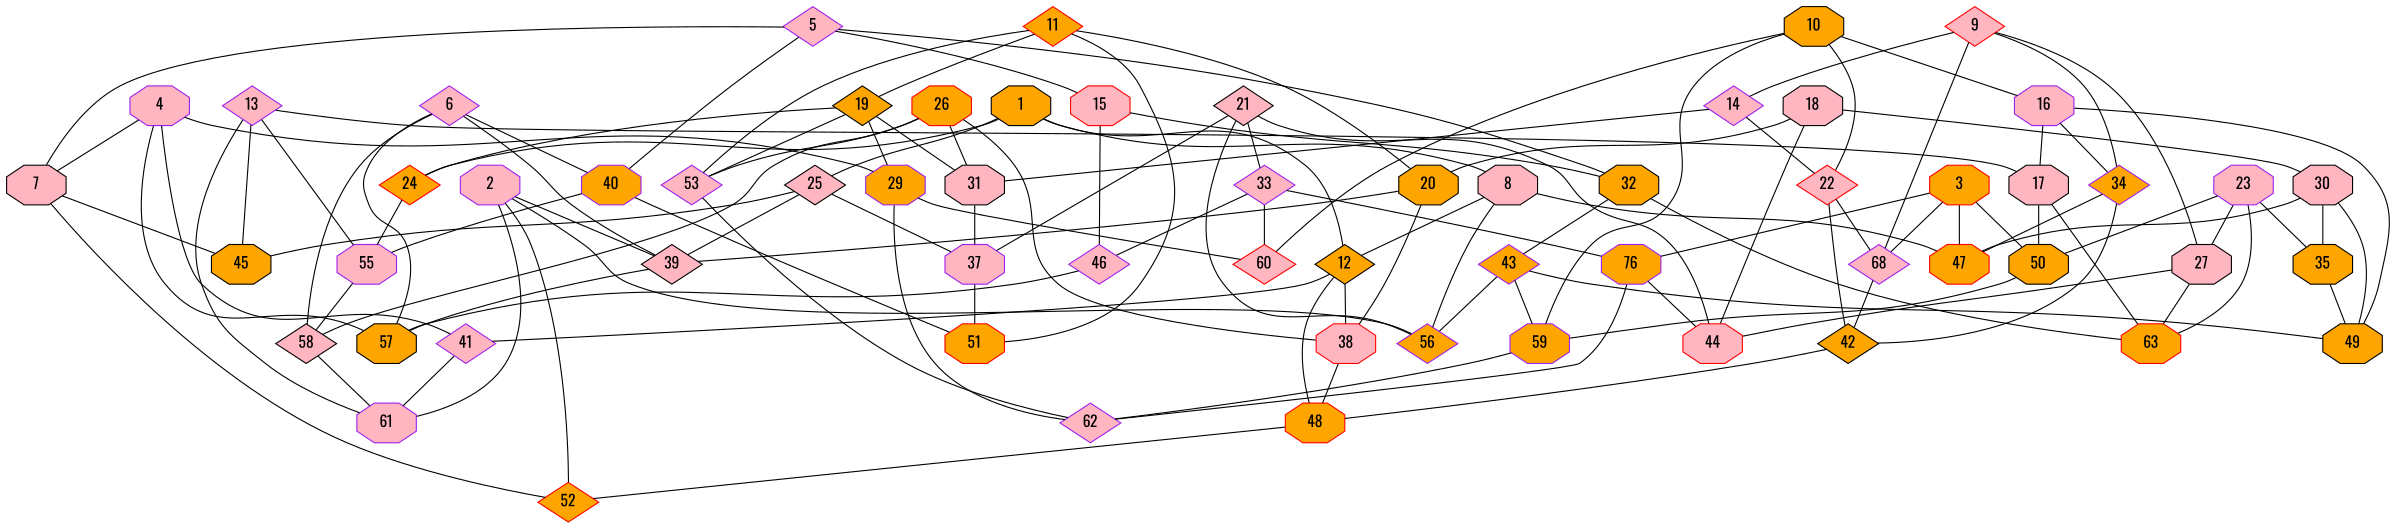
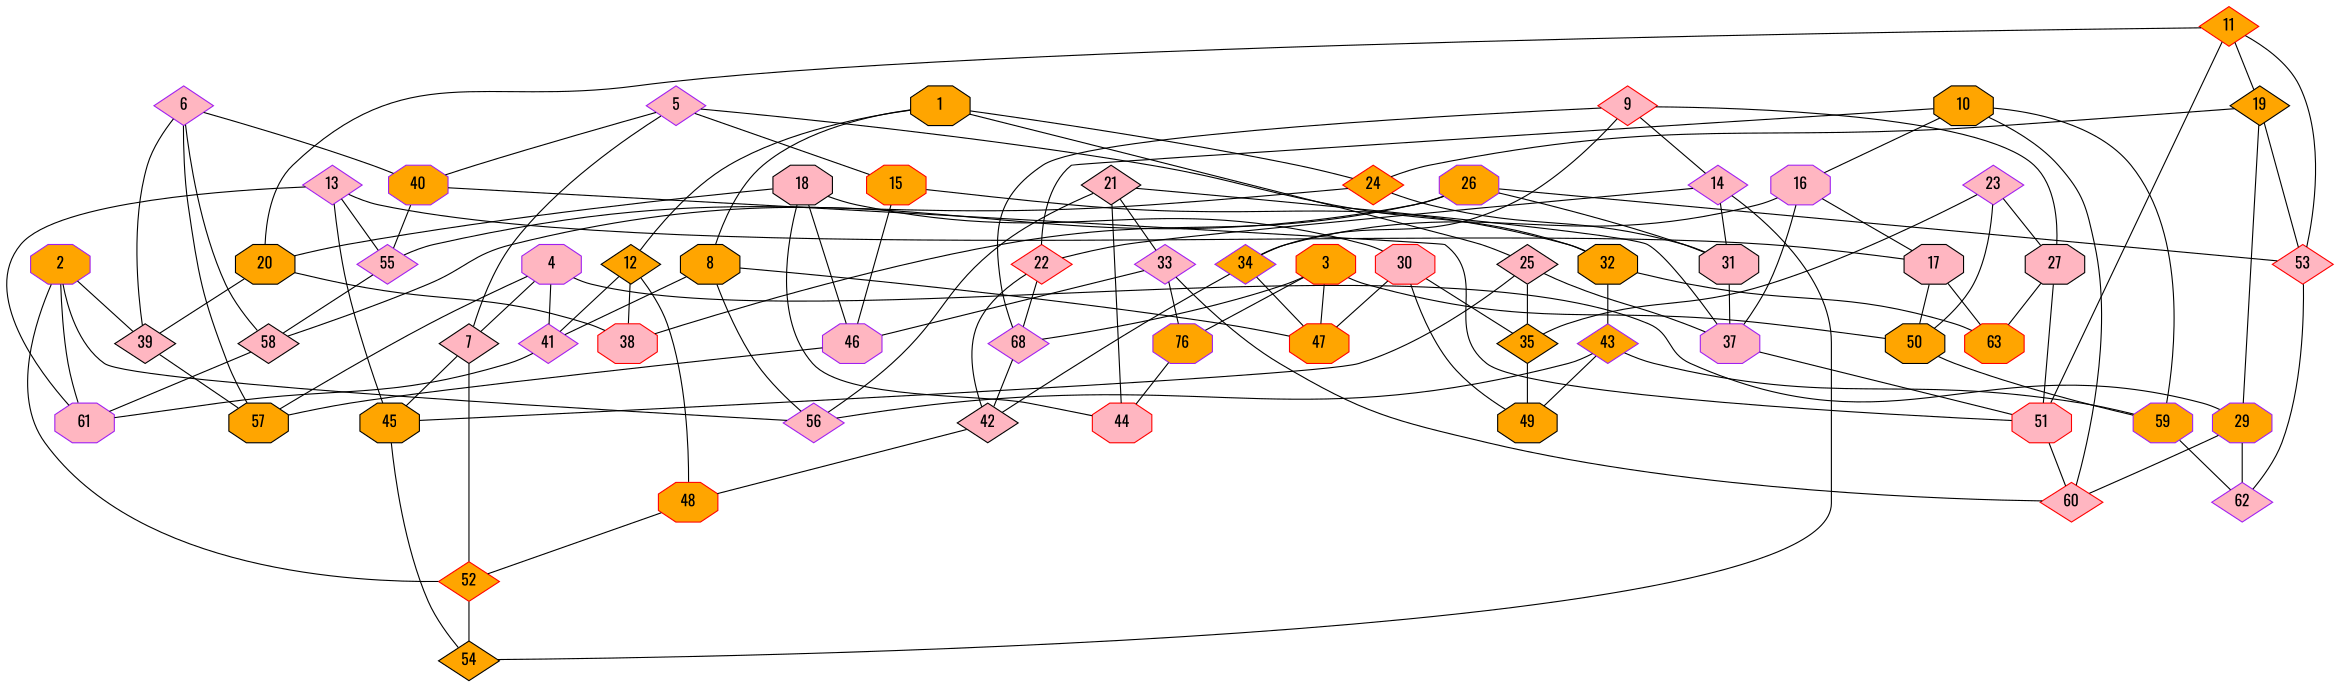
(942, 106) -> (1469, 185)
(1100, 106) -> (896, 185)
(2305, 139) -> (1776, 267)
(927, 151) -> (1548, 223)
(36, 185) -> (469, 344)
(490, 185) -> (60, 264)
(692, 185) -> (2303, 264)
(1508, 185) -> (710, 264)
(2244, 185) -> (1993, 185)
(2323, 185) -> (1405, 264)
(743, 225) -> (1527, 304)
(1423, 226) -> (619, 309)
(367, 264) -> (387, 264)
none -> (827, 264)
(1099, 264) -> (852, 344)
(2323, 264) -> (1527, 344)
(2241, 284) -> none
(1967, 300) -> (2048, 344)
(975, 344) -> (2042, 423)
(1427, 344) -> (814, 423)
(1848, 344) -> (988, 423)
(1331, 381) -> none
(1394, 388) -> none
none -> (2057, 465)
none -> (469, 661)
